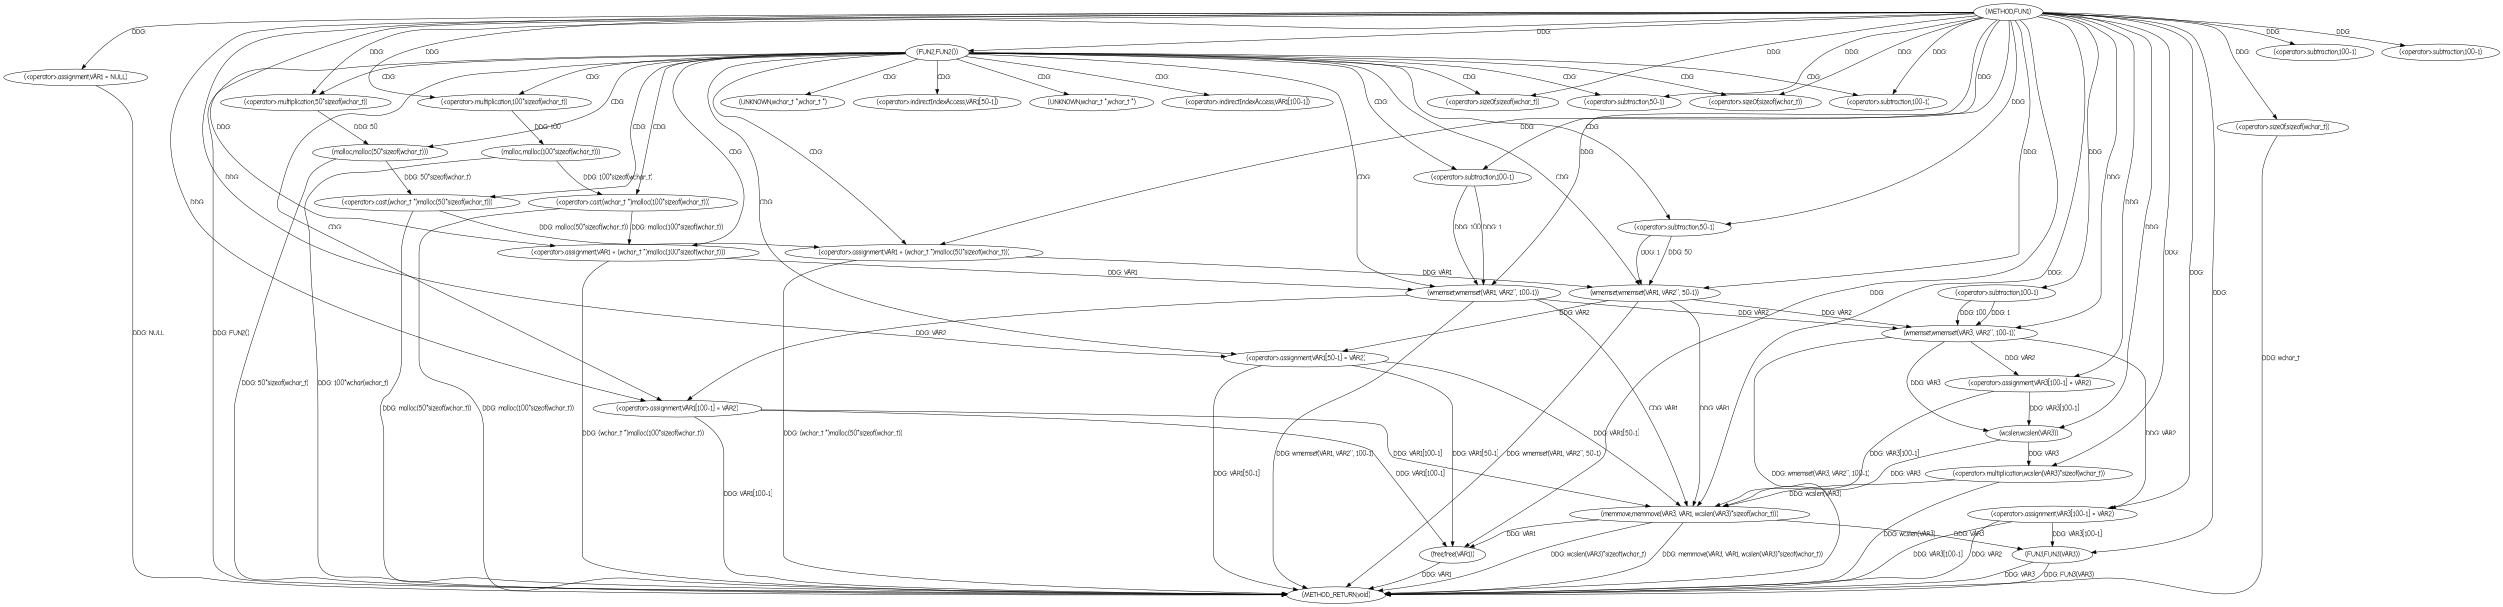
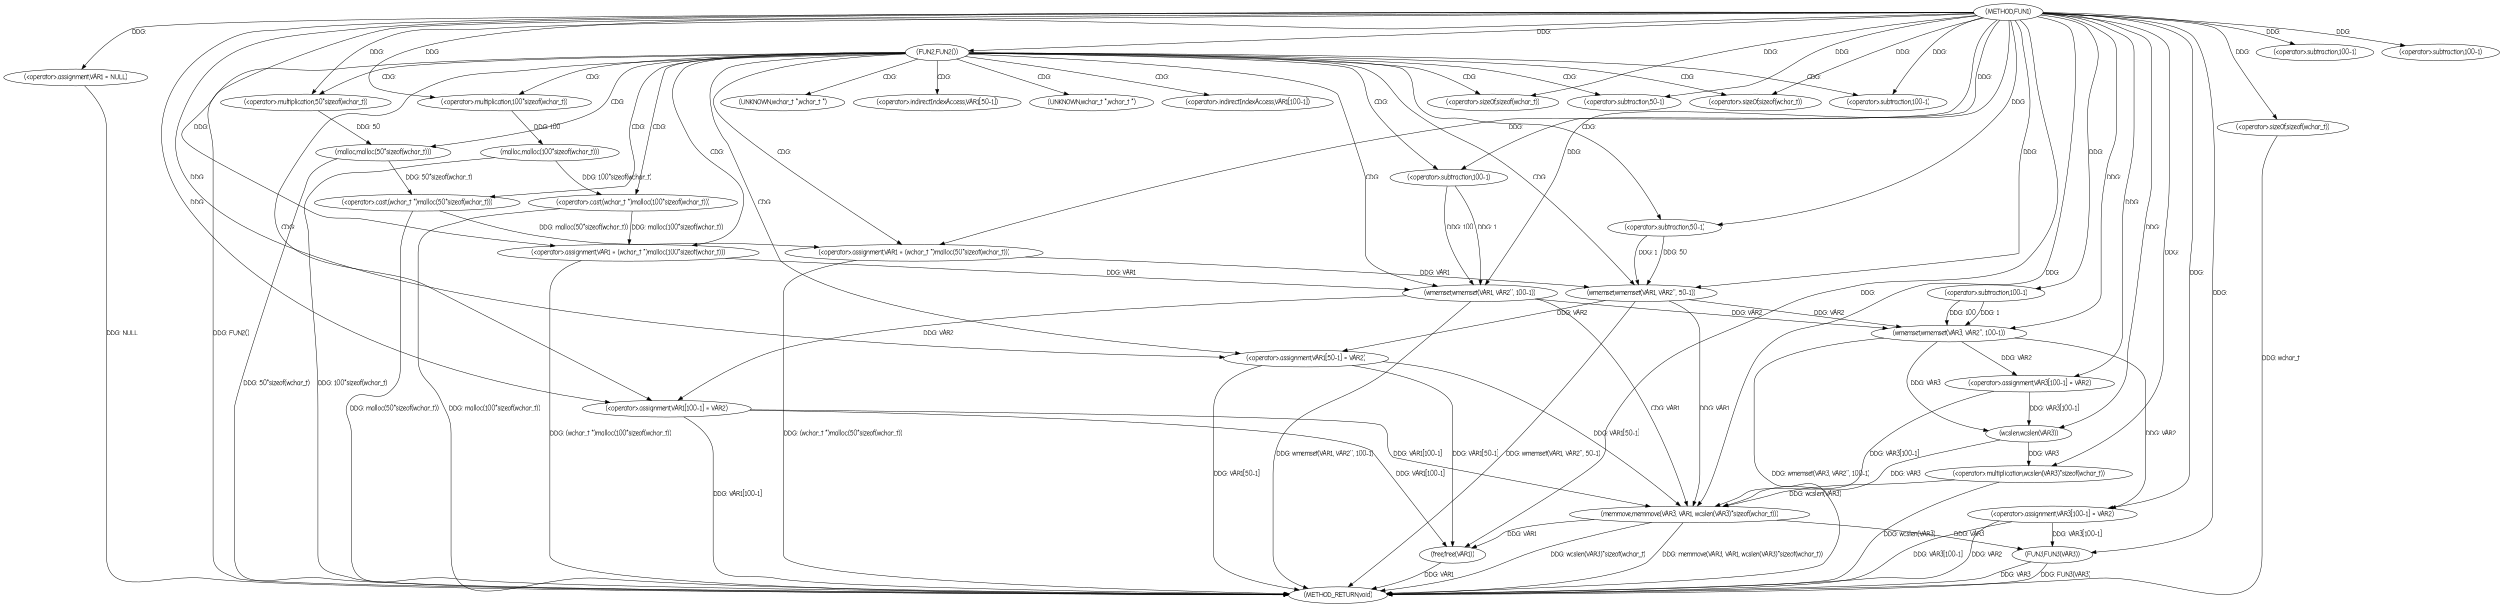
(353, 384) -> (353, 384)
